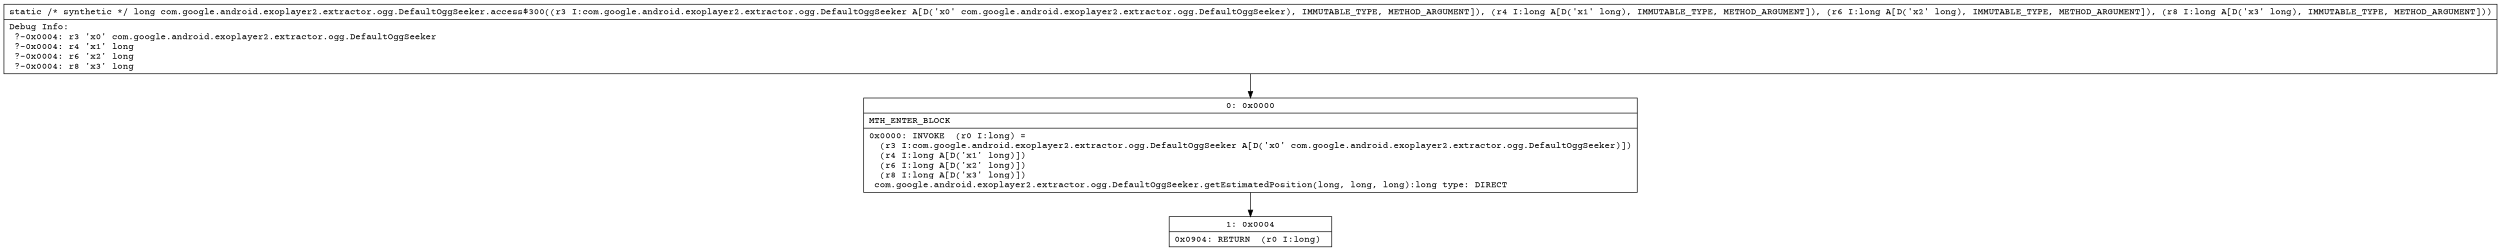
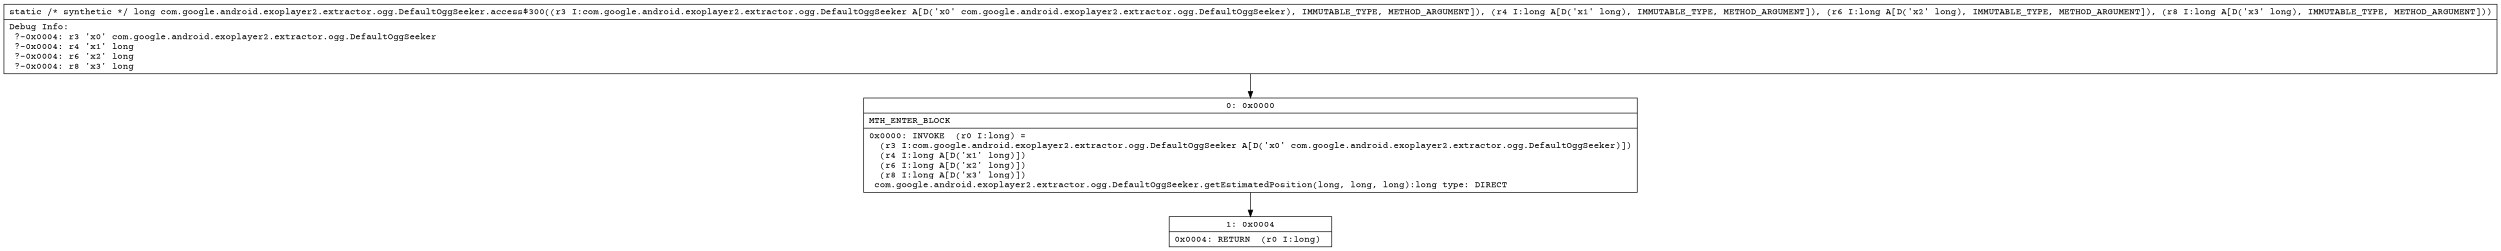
(1250, 239) -> (1250, 239)
